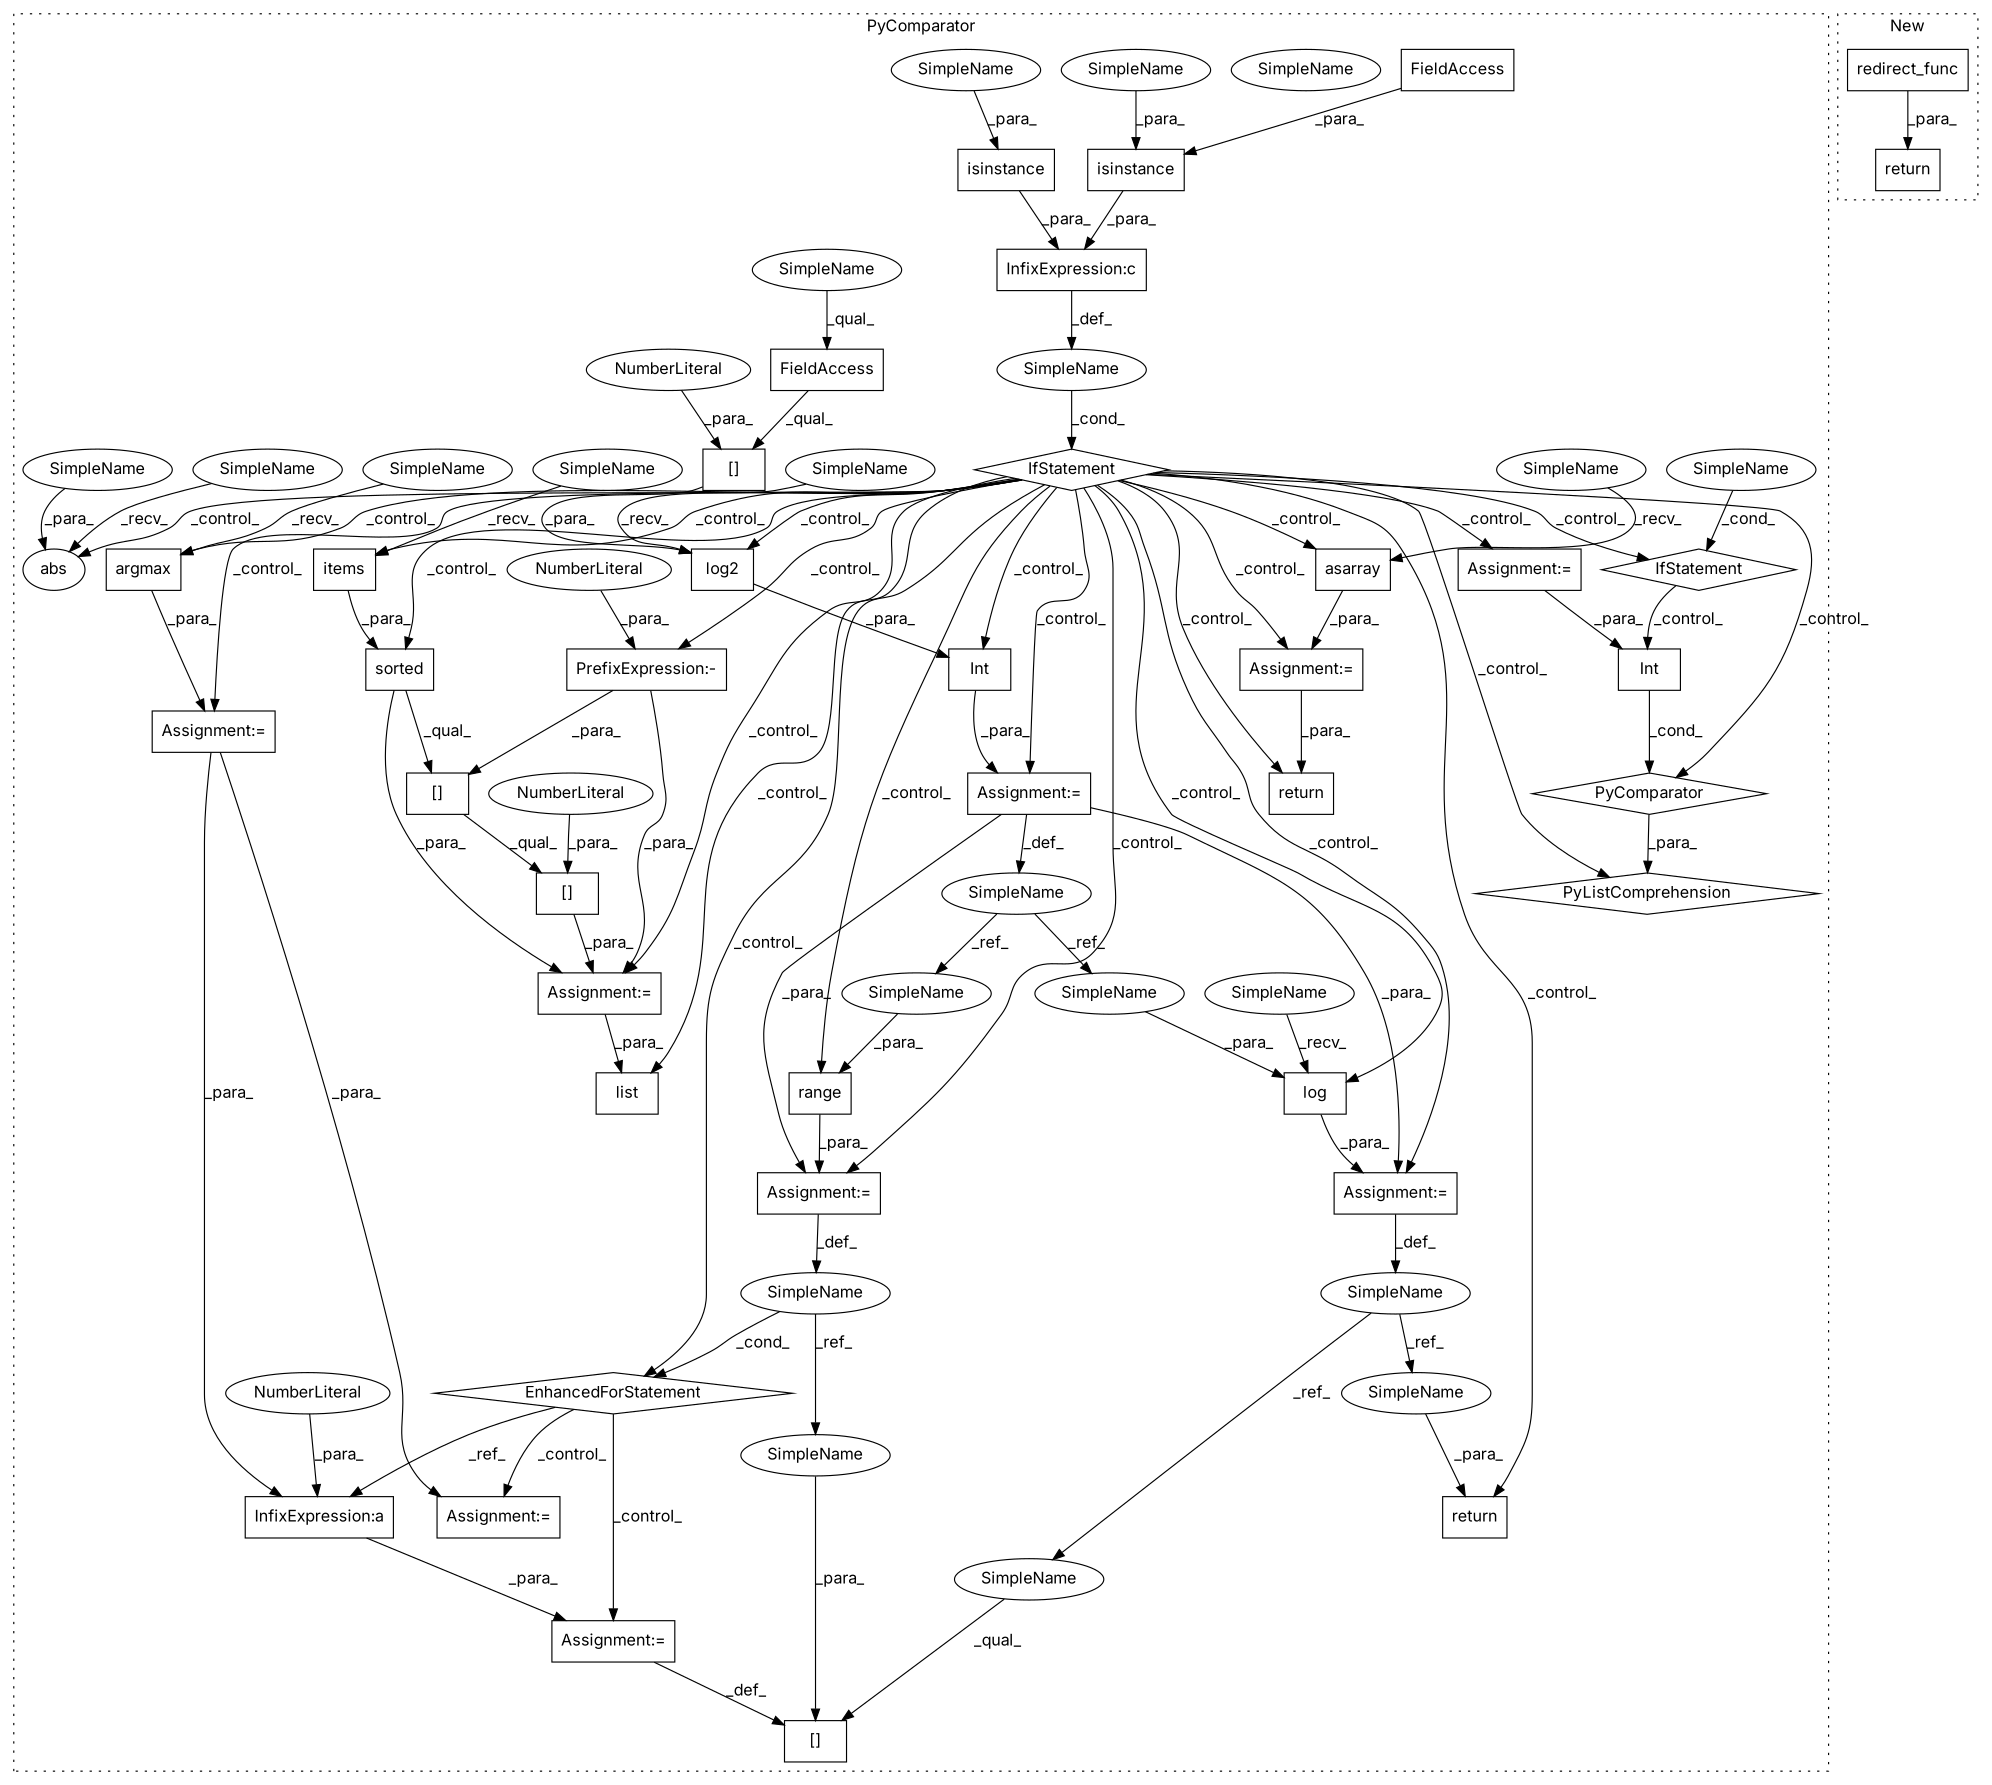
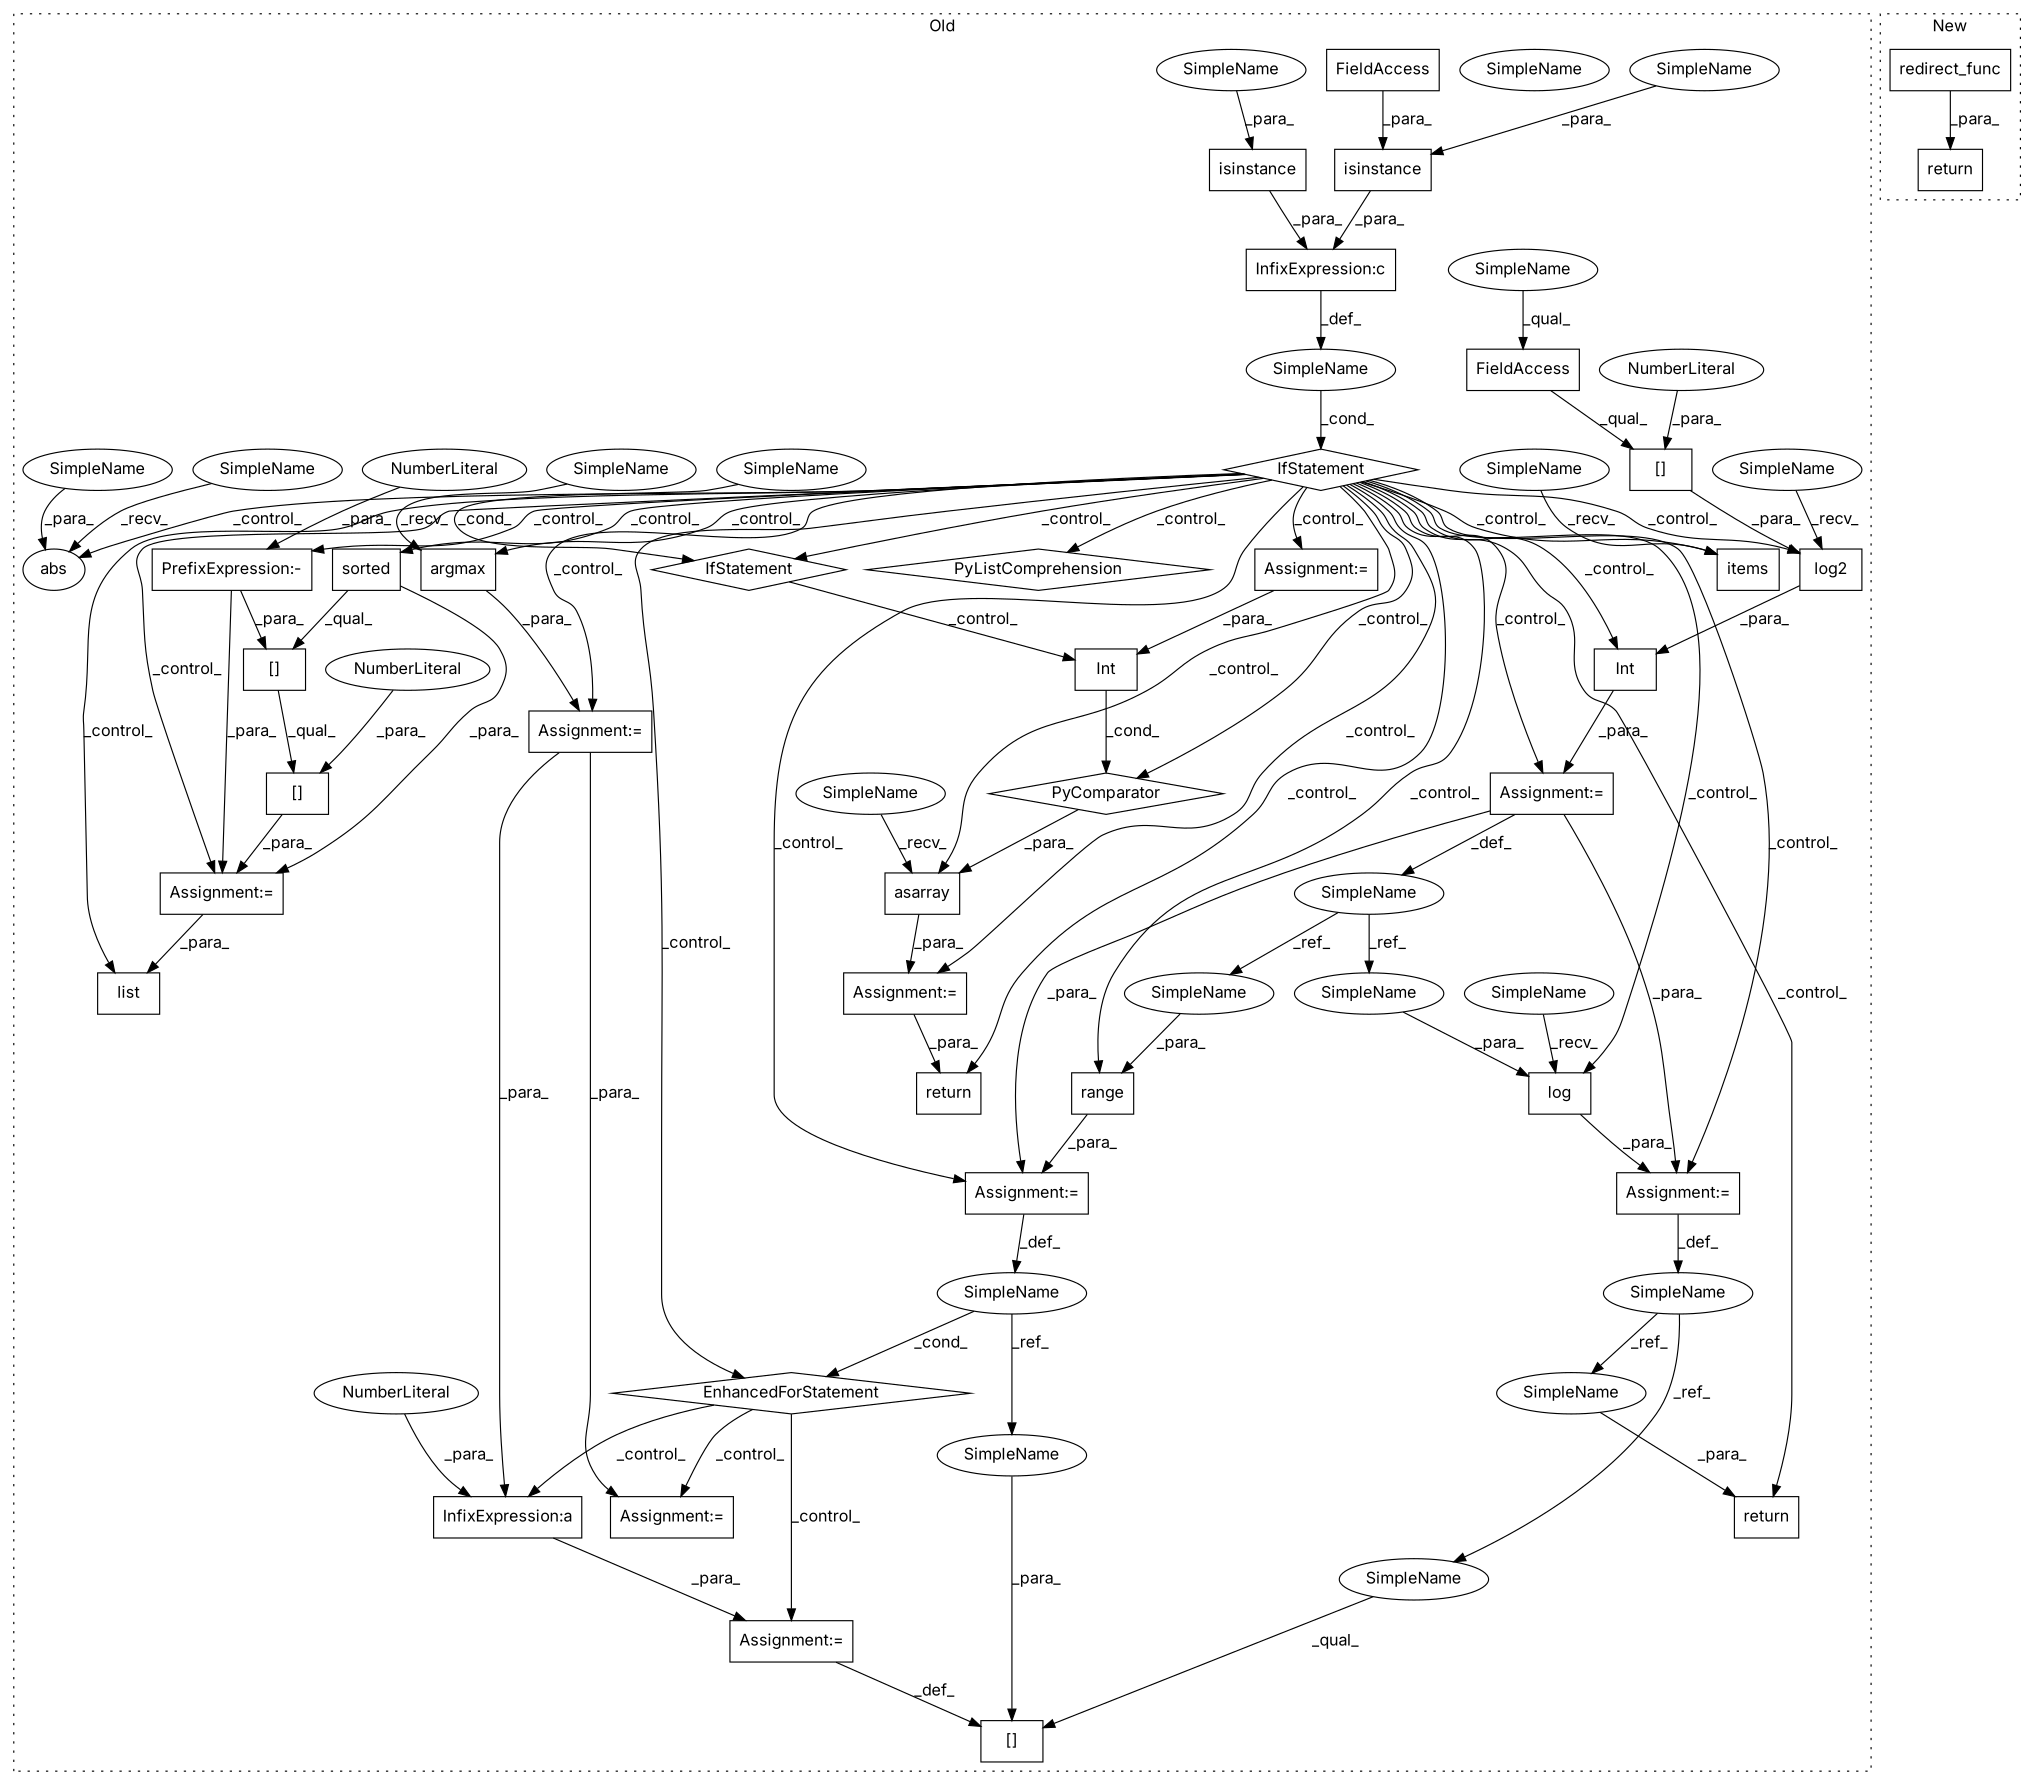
(921, 27) -> (942, 27)
(356, 617) -> none
(1648, 838) -> (1024, 838)
(488, 1455) -> (652, 1455)
